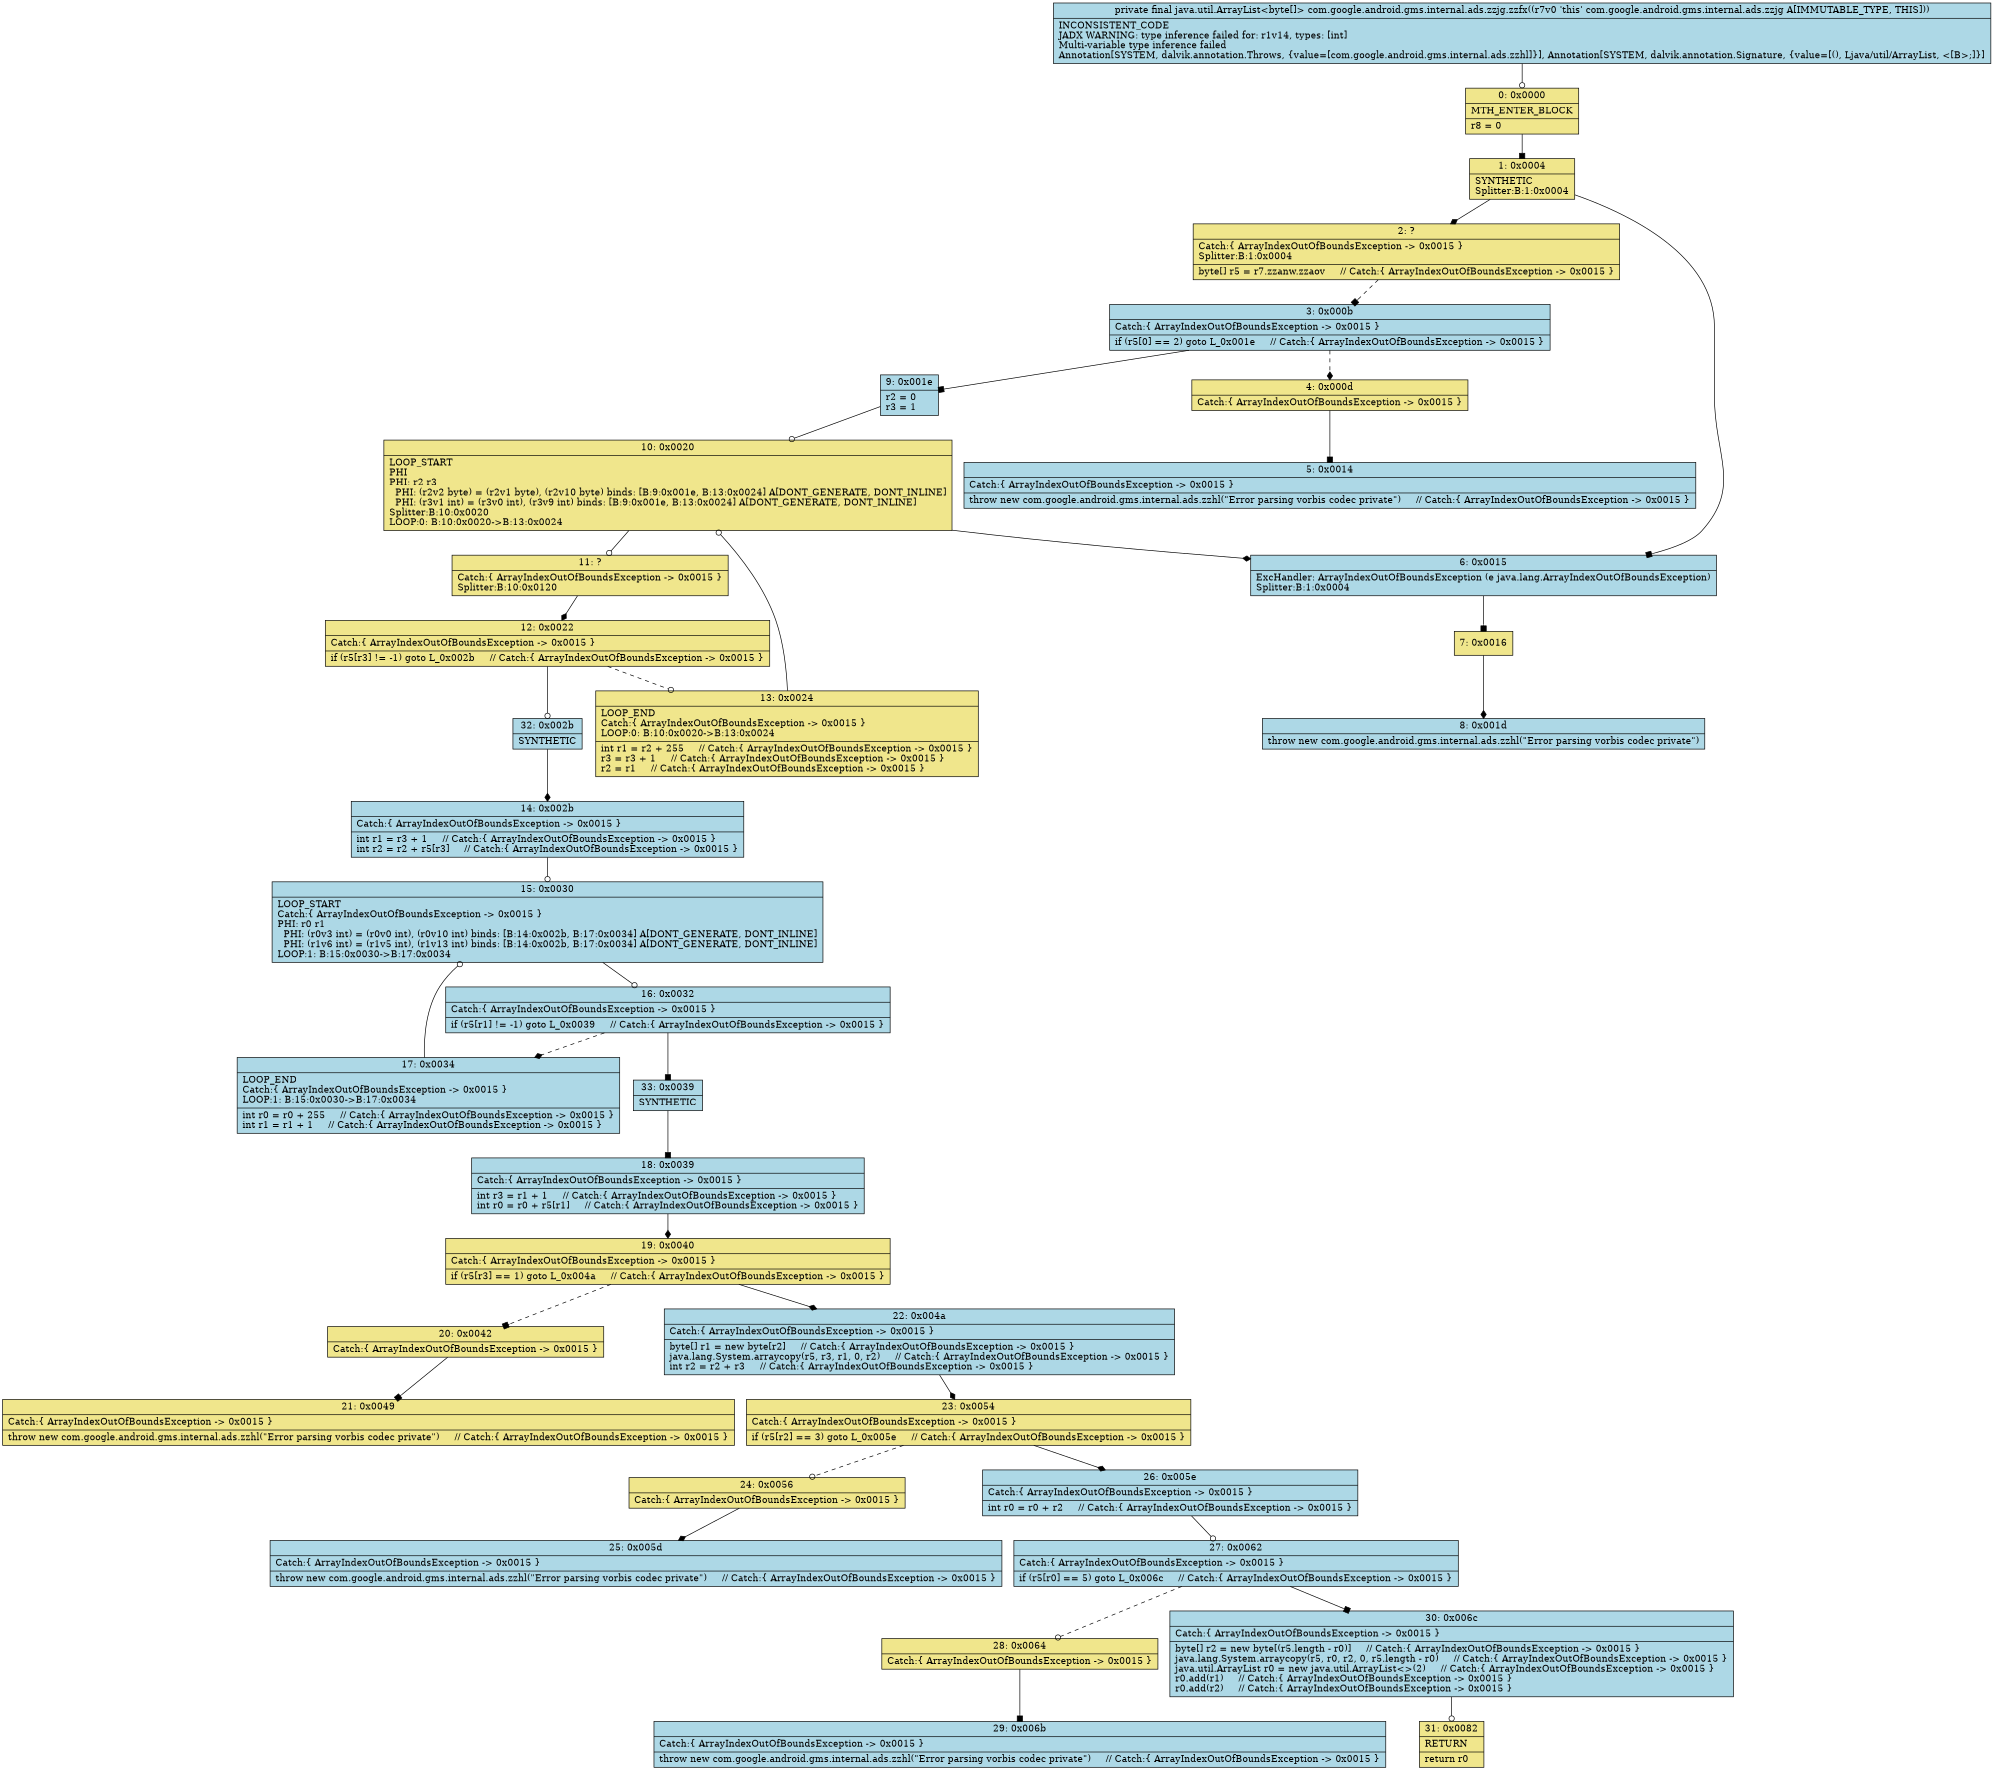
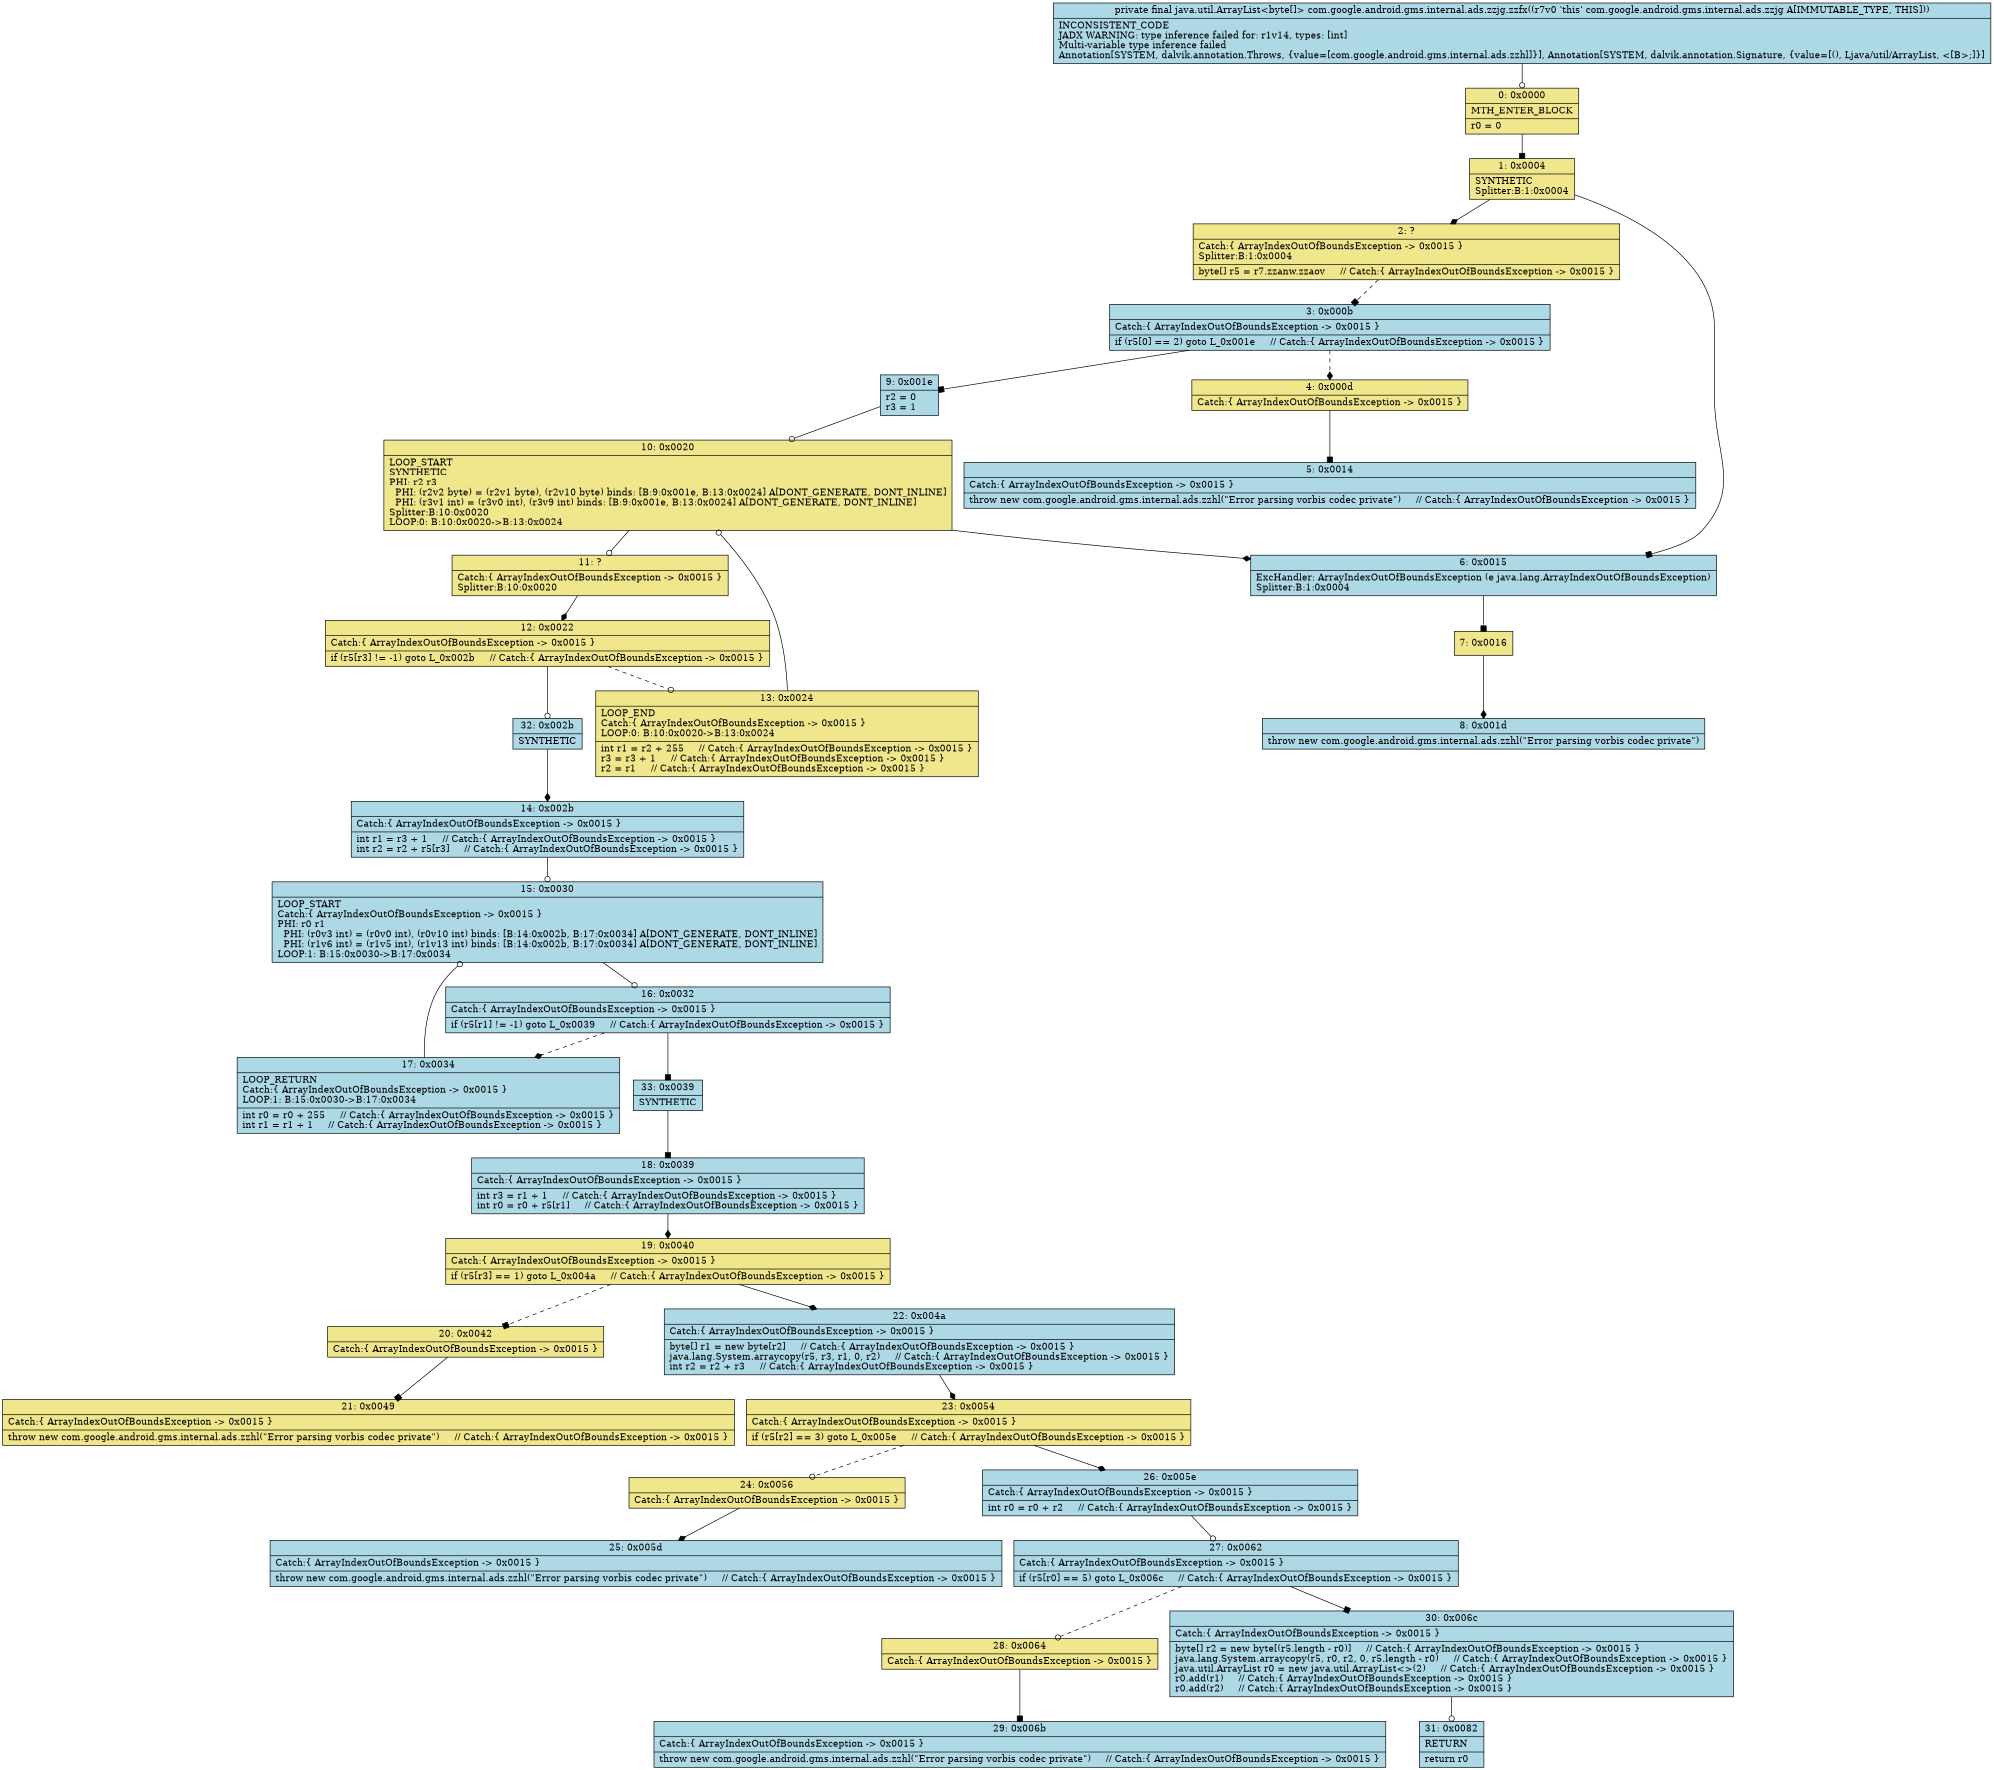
(1486, 126) -> (1486, 126)
(399, 473) -> (418, 473)
(508, 588) -> (508, 588)
(270, 1080) -> (280, 1080)
(1452, 1744) -> (1452, 1744)
